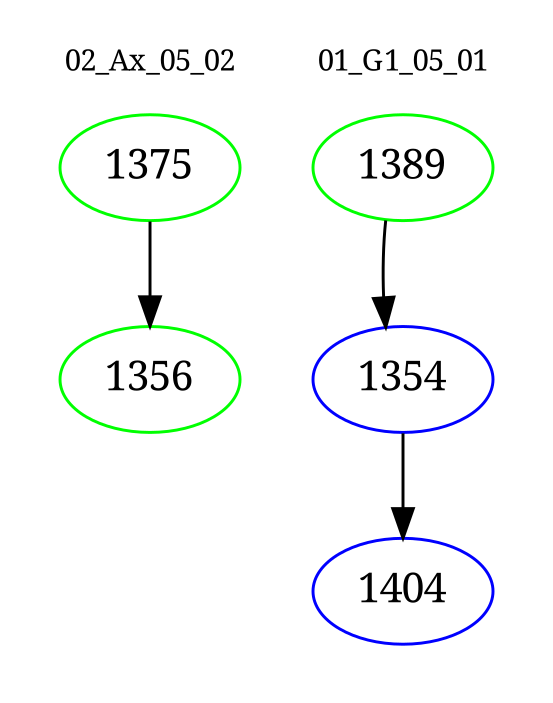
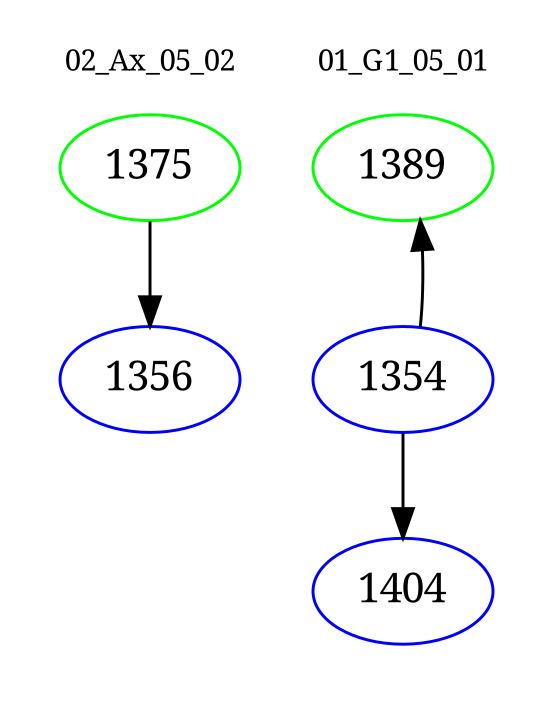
(383, 259) -> (423, 289)
(150, 379) -> (150, 379)
